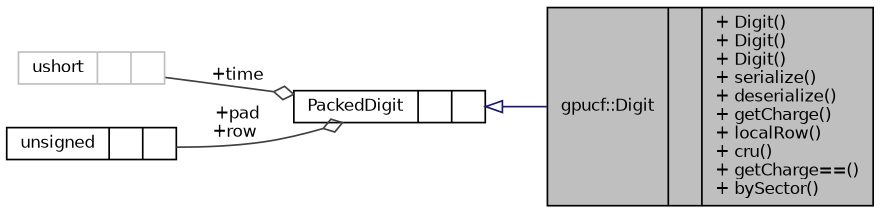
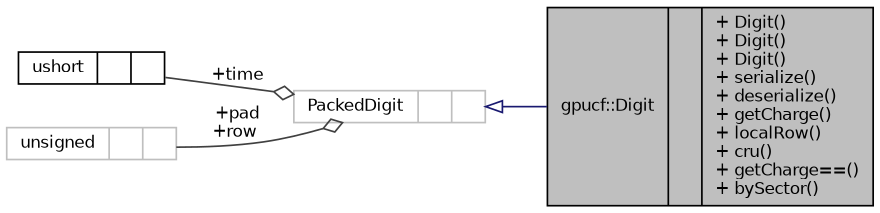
(92, 68) -> (92, 68)
(390, 107) -> (390, 107)
(92, 144) -> (92, 144)
